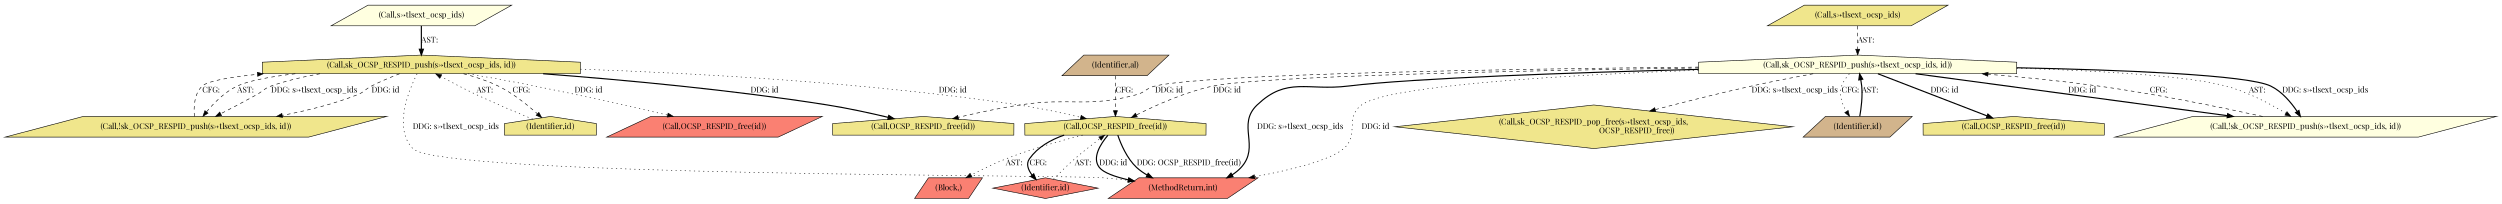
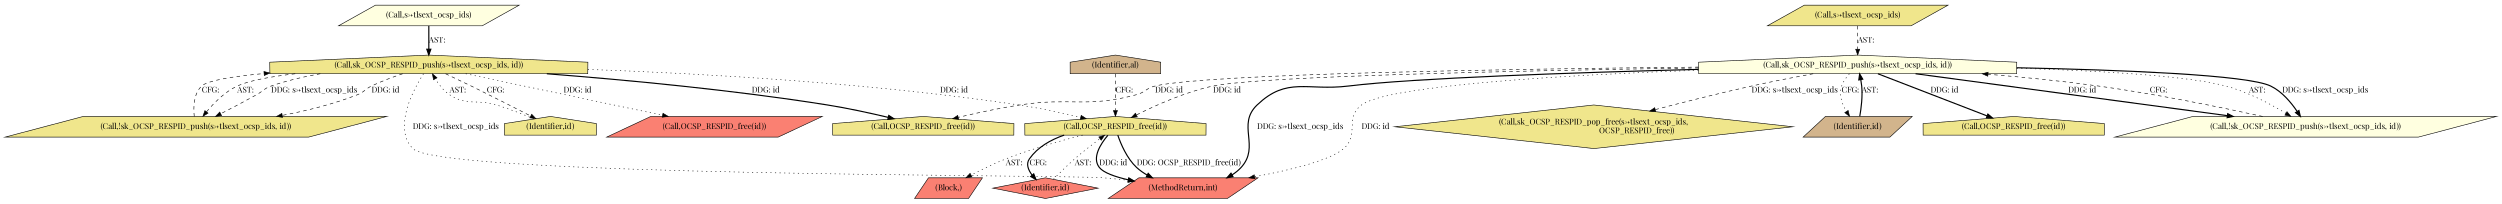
(1115, 65) -> (1115, 65)
